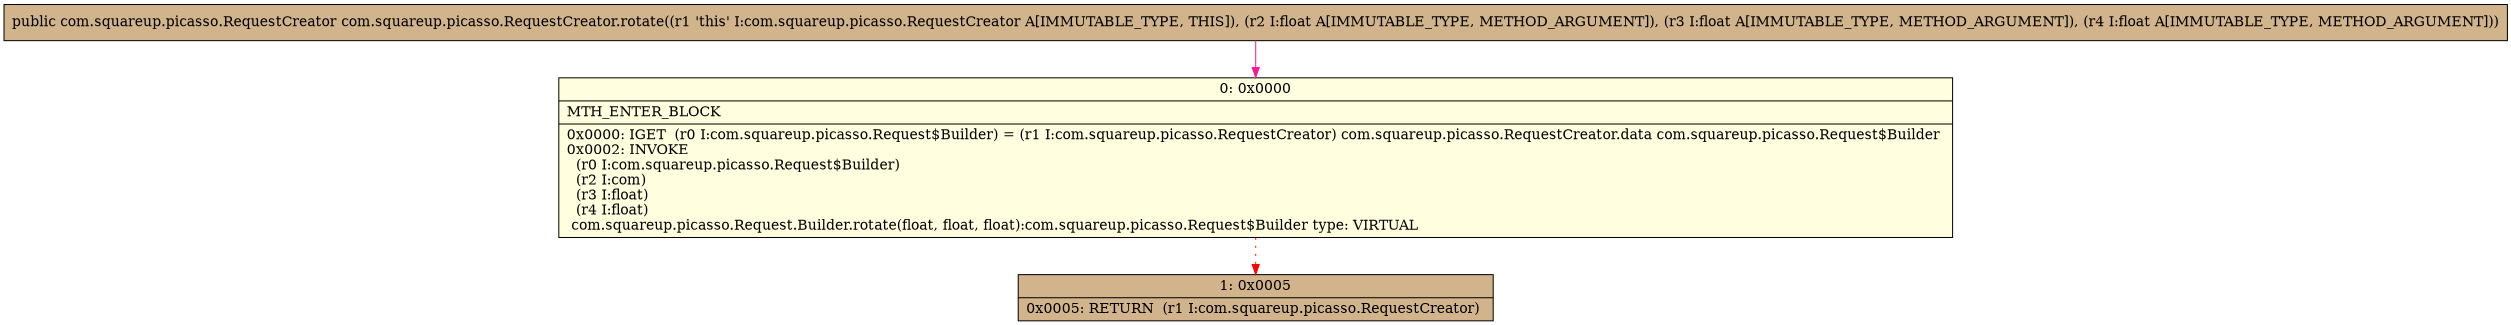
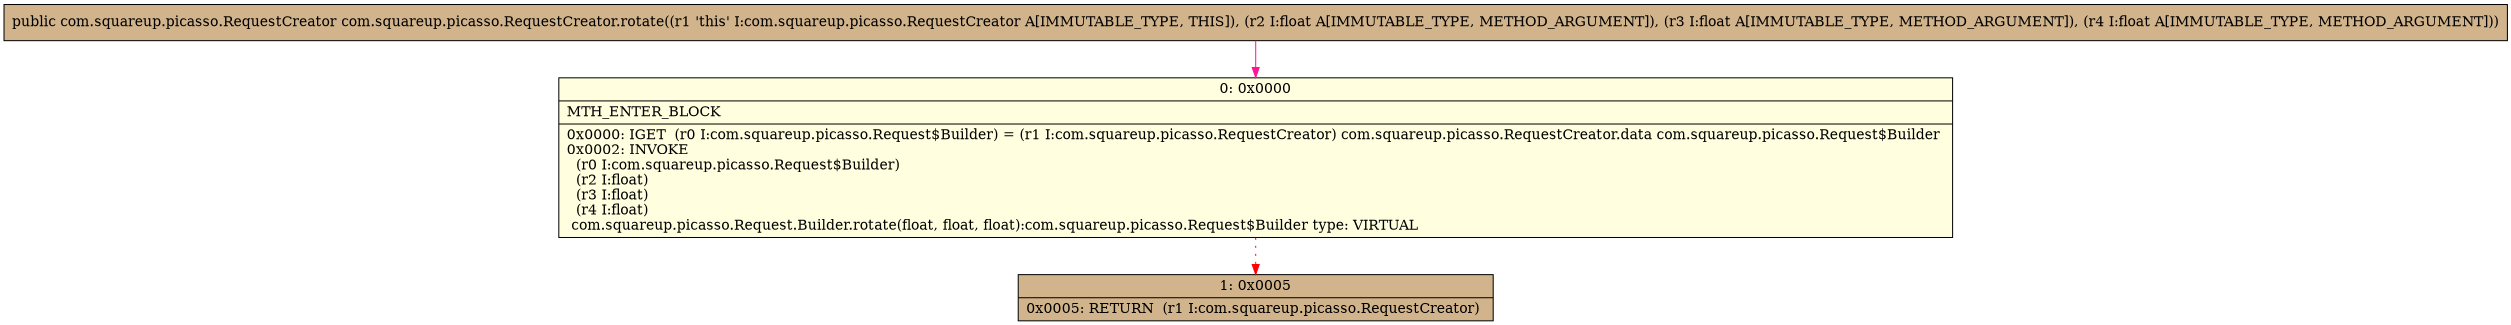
(607, 180) -> (608, 180)
